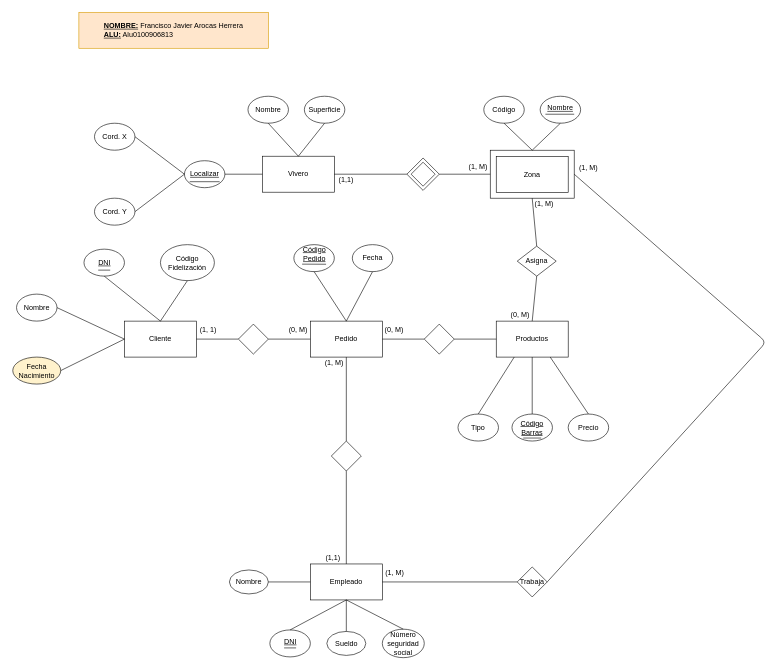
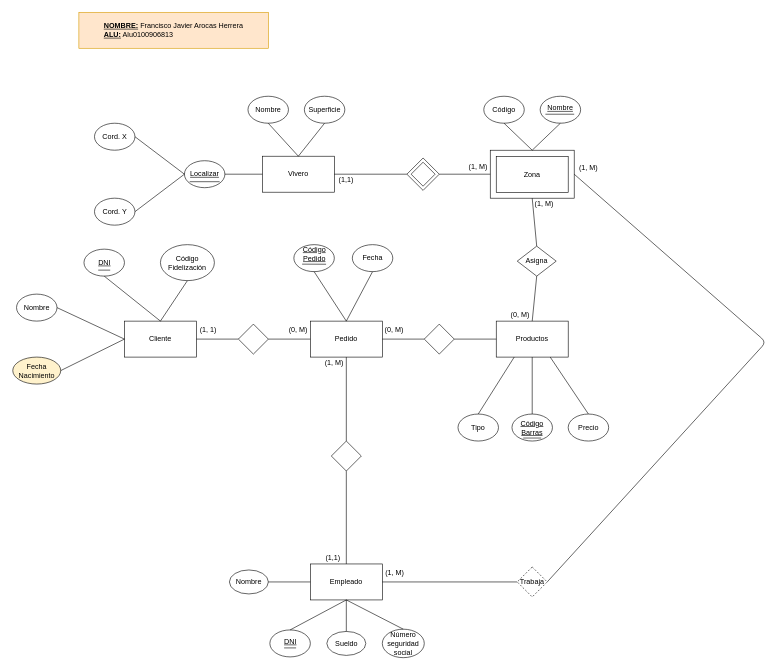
(533, 582) -> (533, 582)
